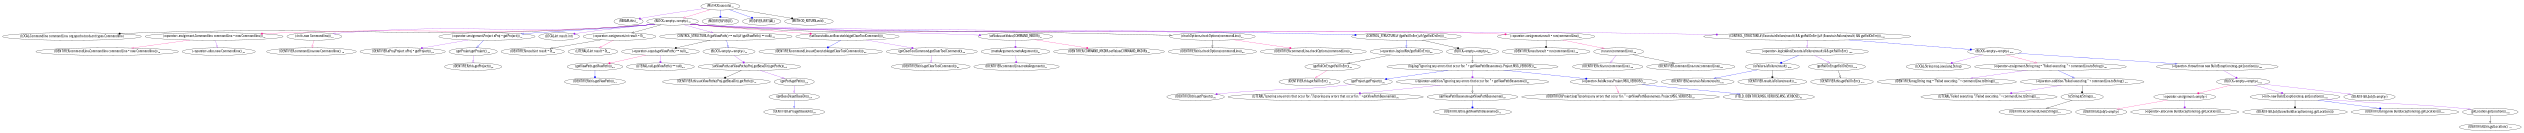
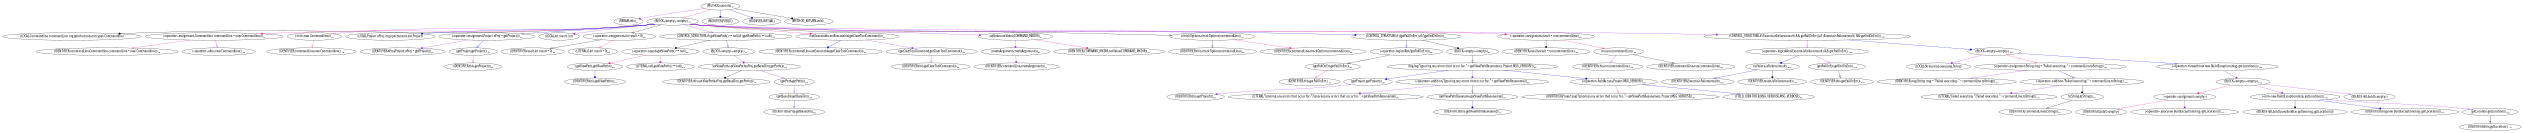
none -> (390, 36)
(554, 51) -> (554, 51)
(815, 112) -> (815, 112)
